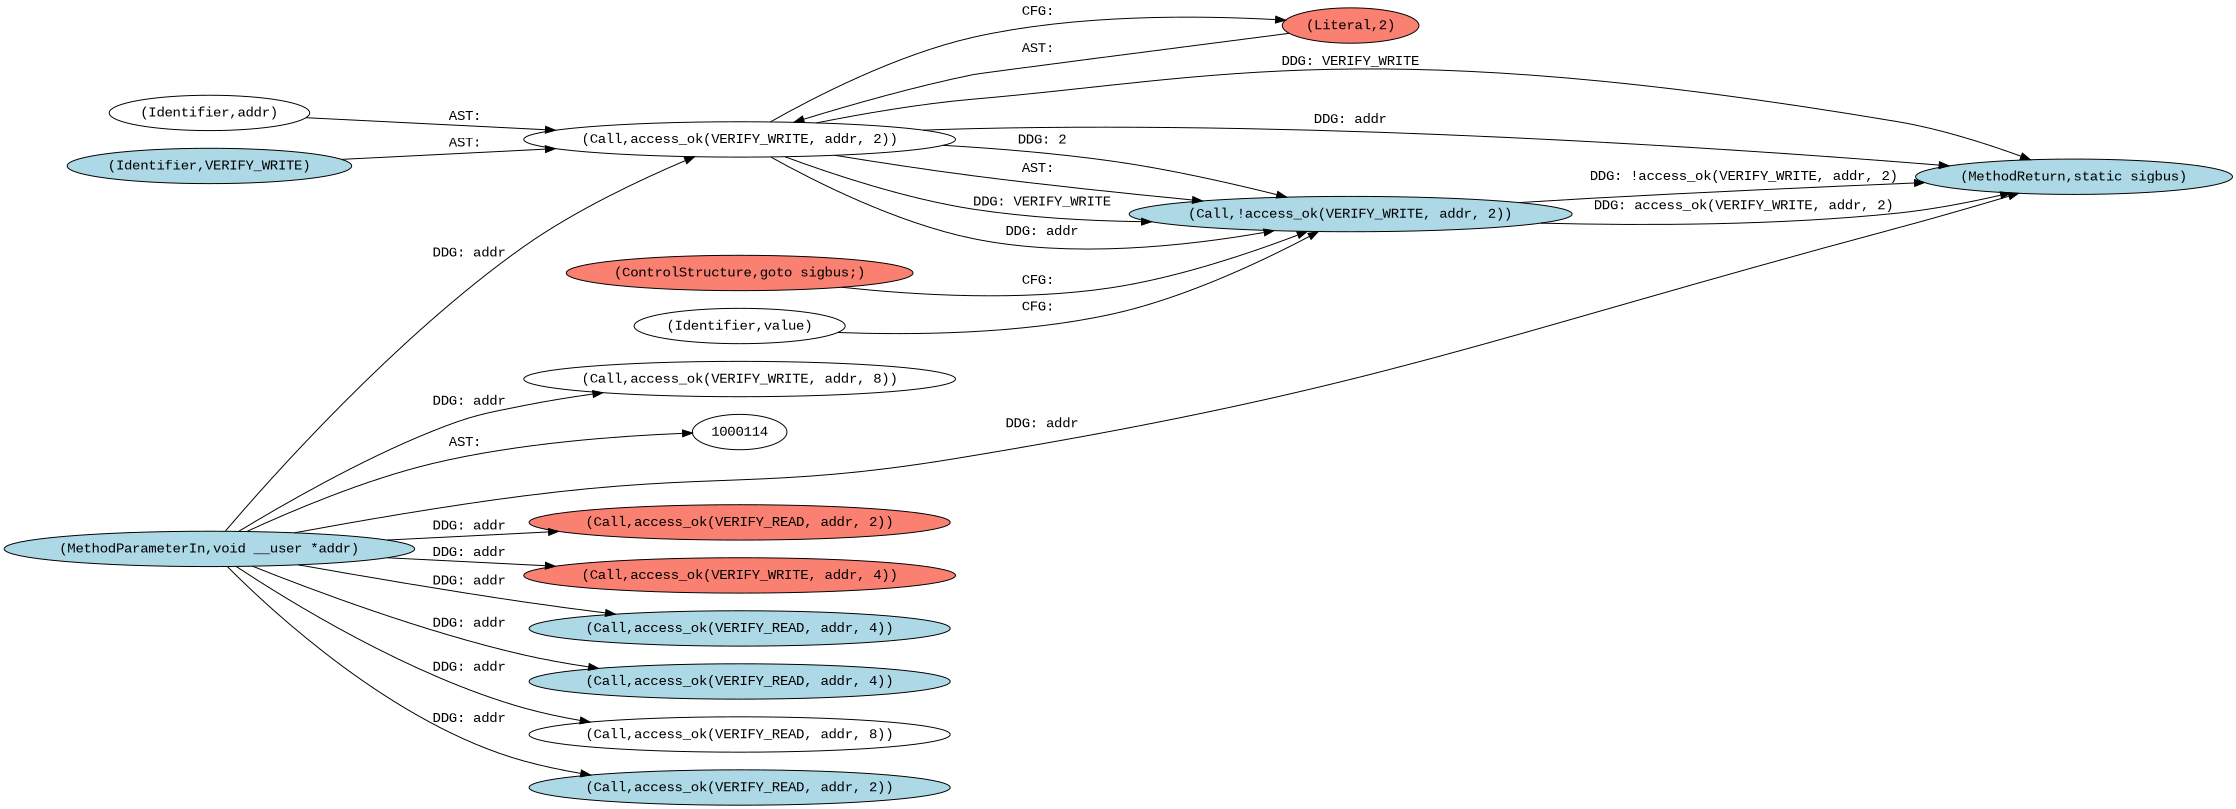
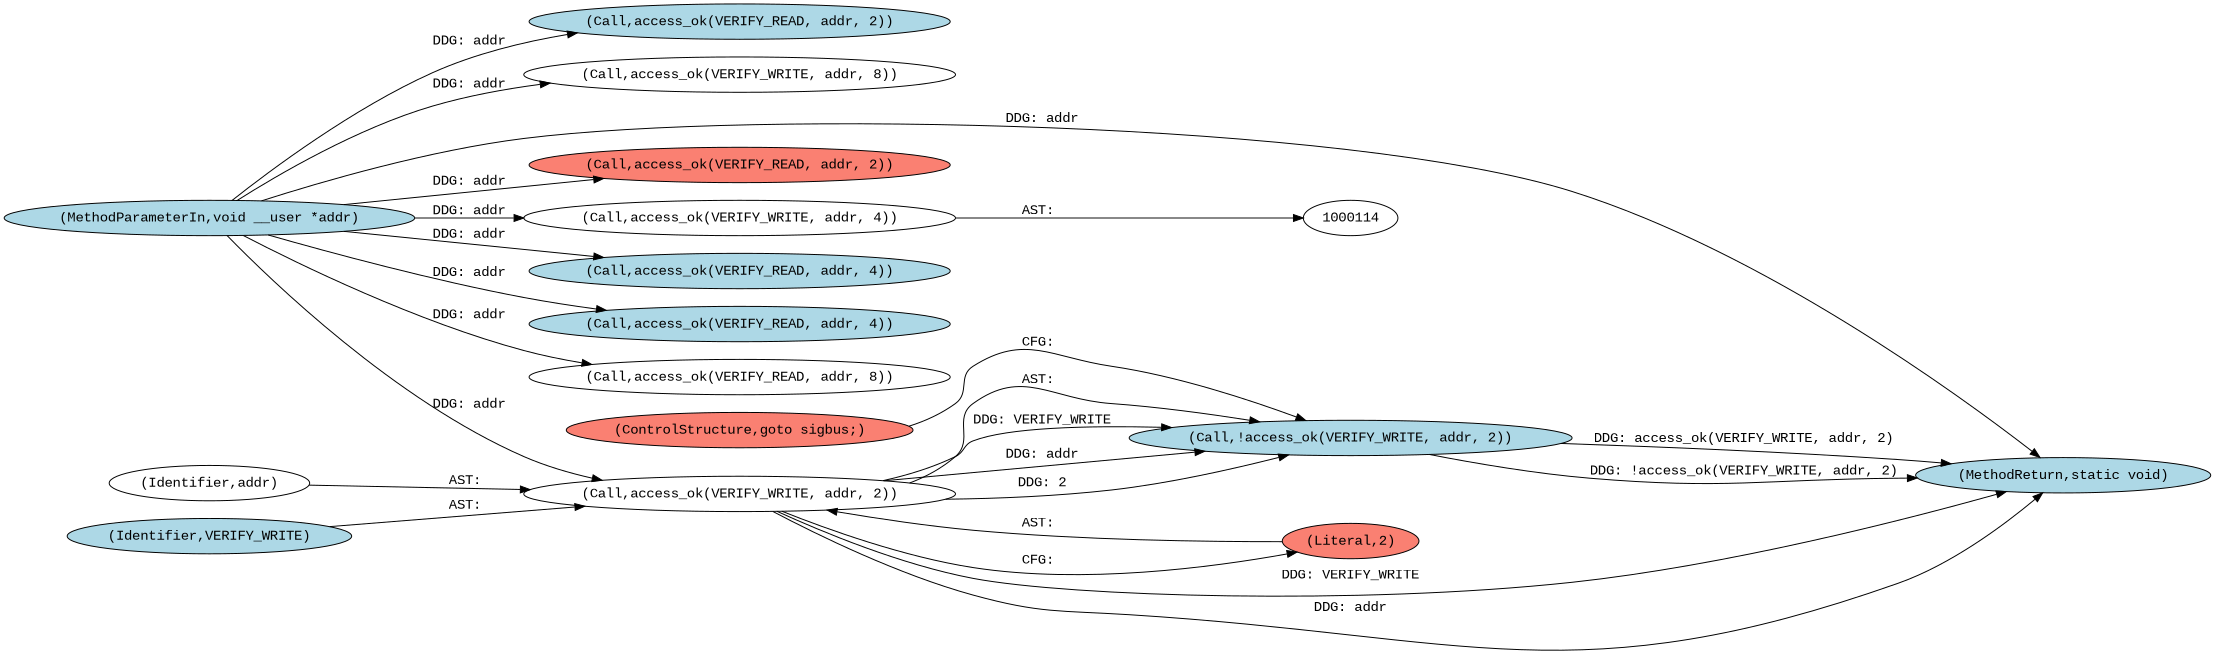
(2074, 177) -> (2063, 475)
(740, 326) -> none
(459, 458) -> (1125, 218)
(740, 575) -> (740, 218)
